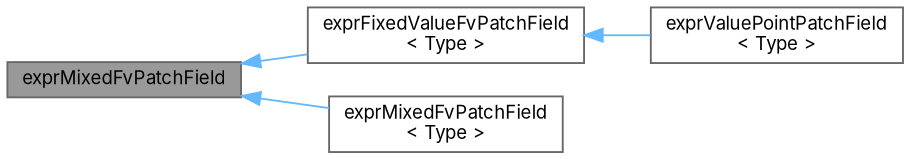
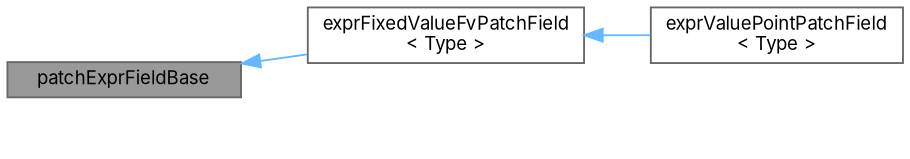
(124, 80) -> (124, 80)
(446, 124) -> none
